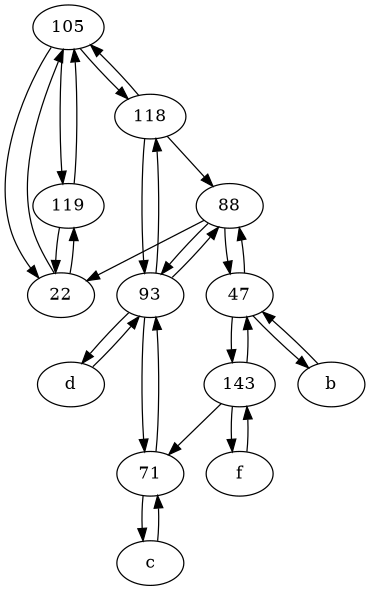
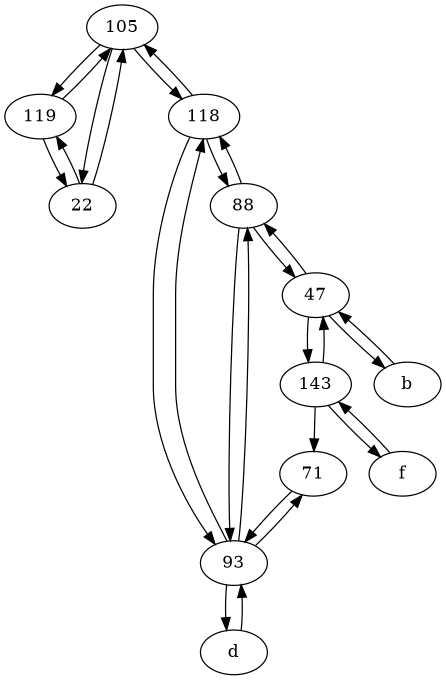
(167, 239) -> (234, 165)
(150, 563) -> none
